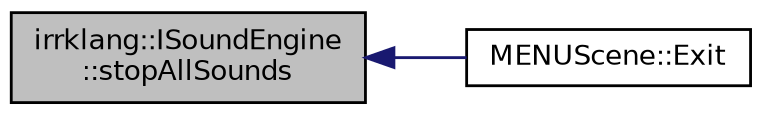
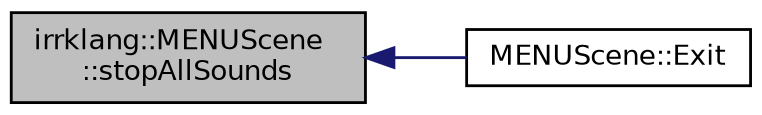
(188, 58) -> (188, 58)
